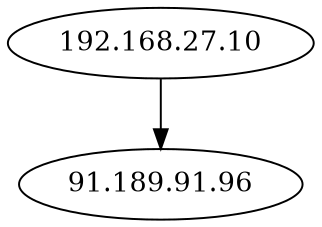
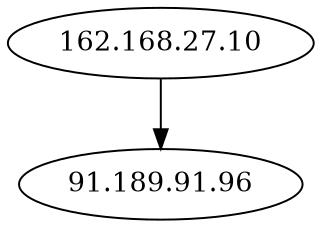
(161, 43) -> (161, 43)
